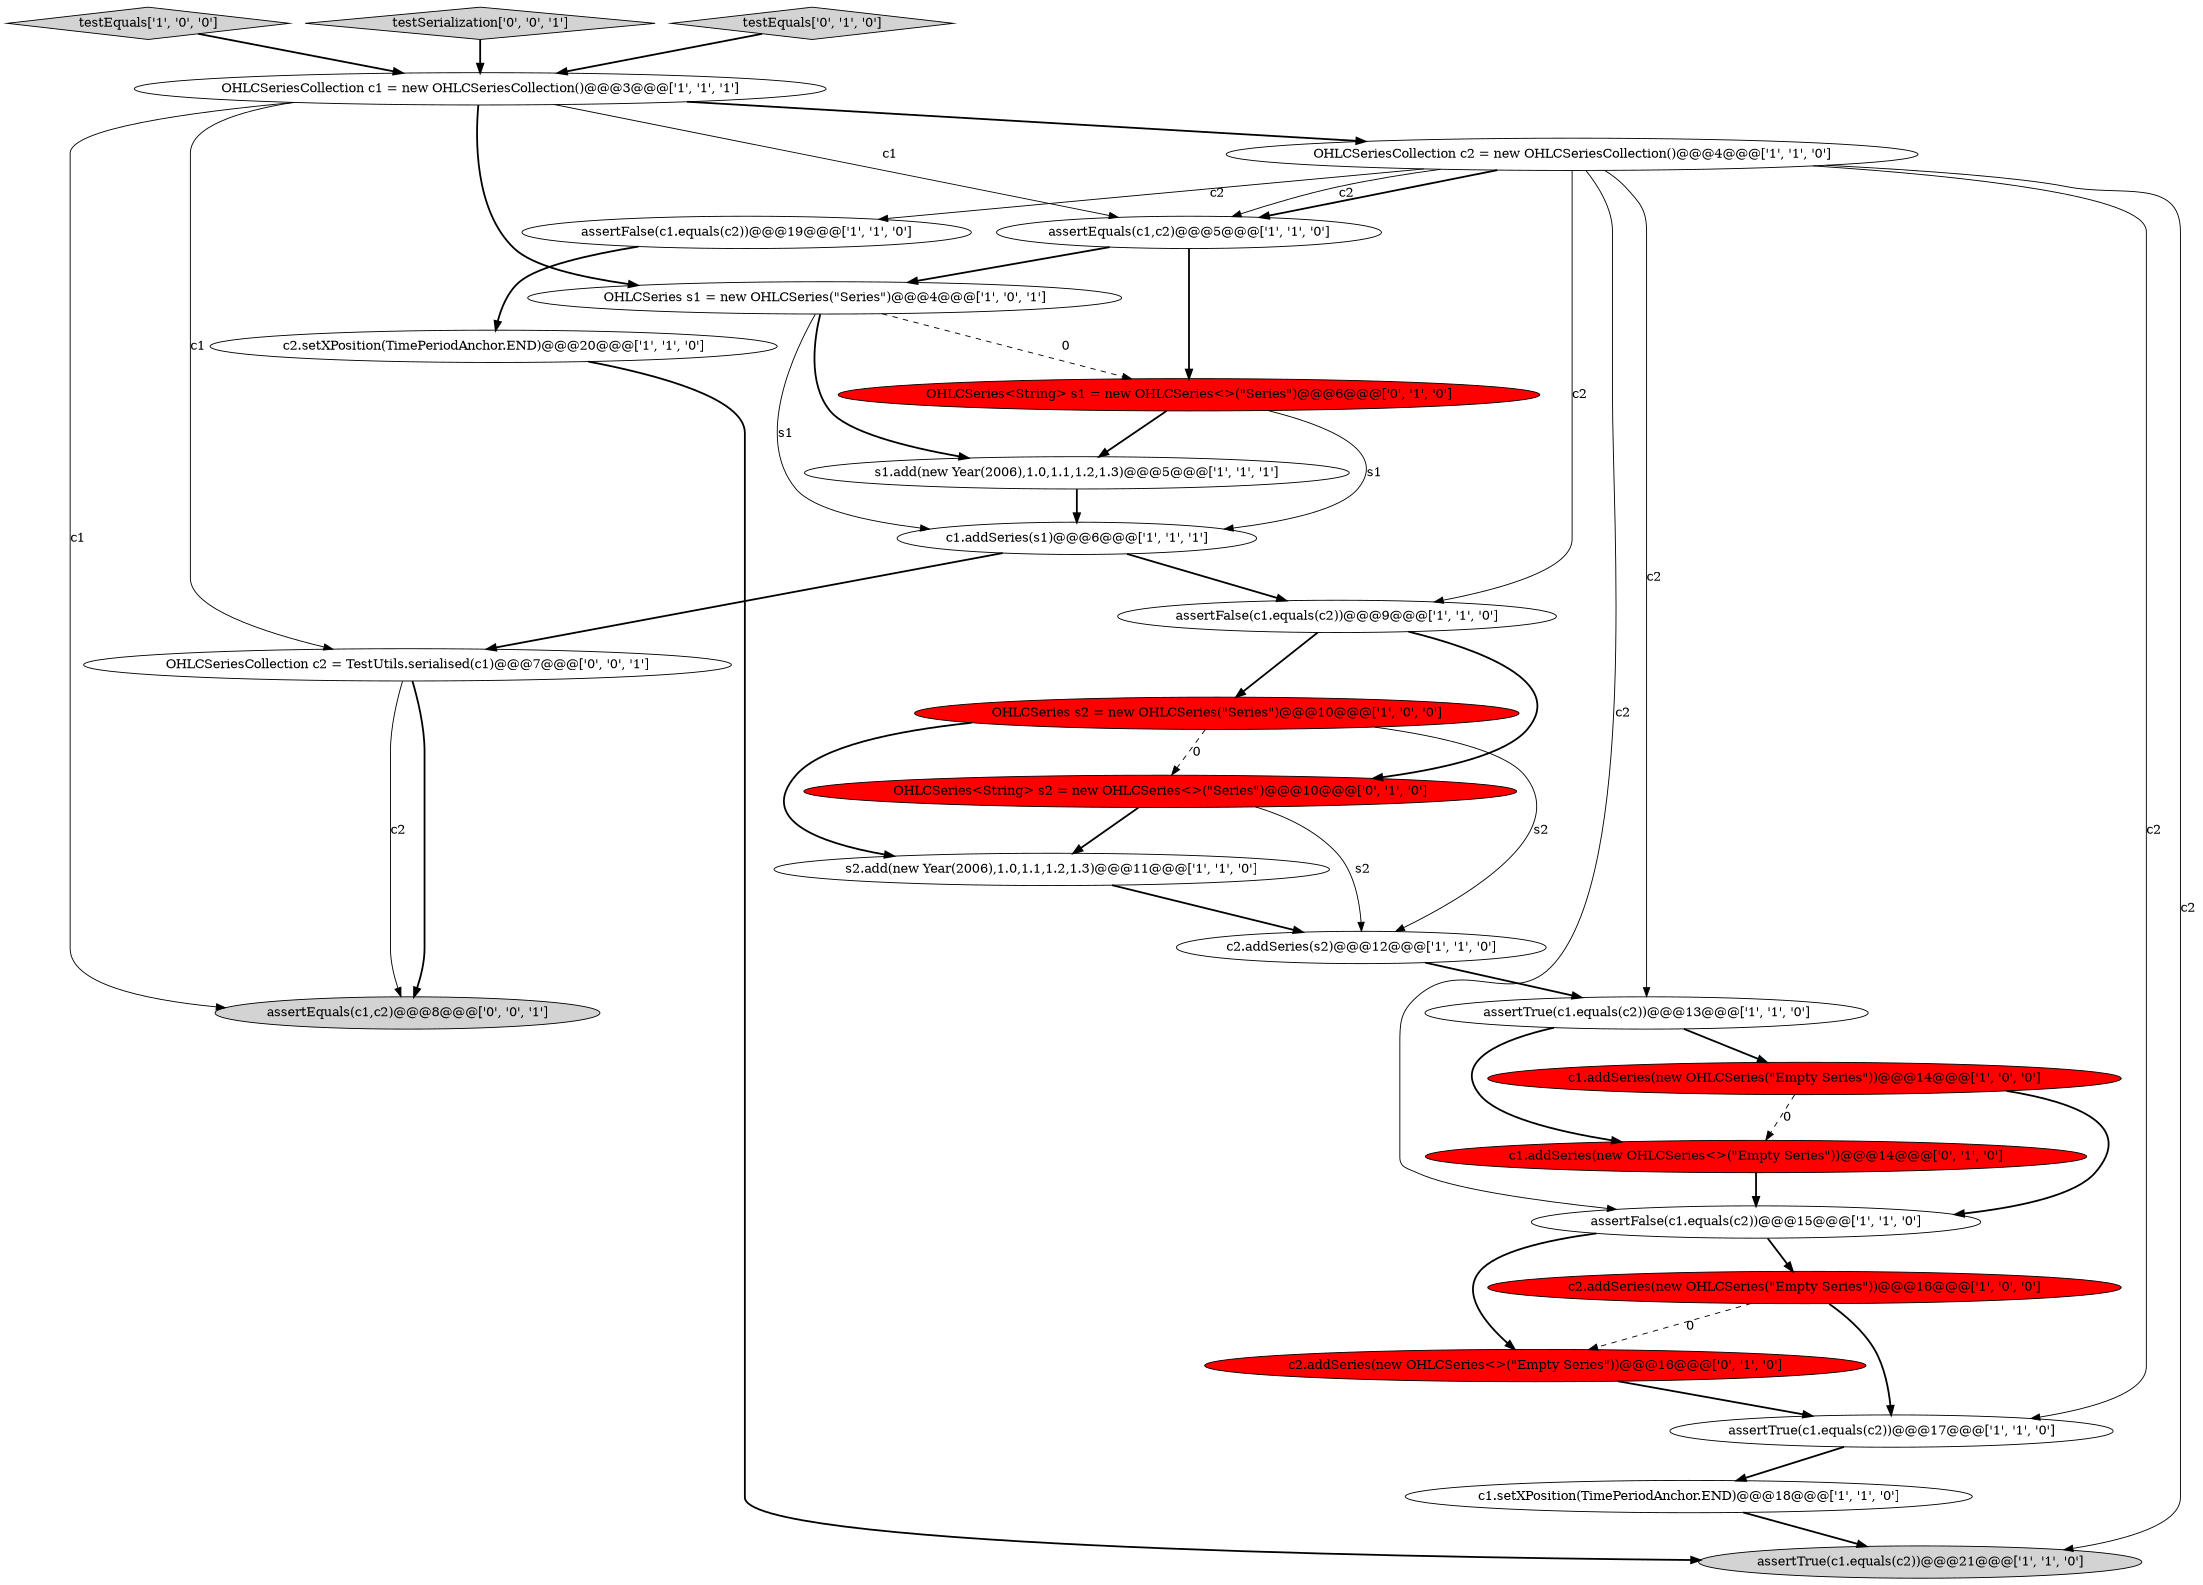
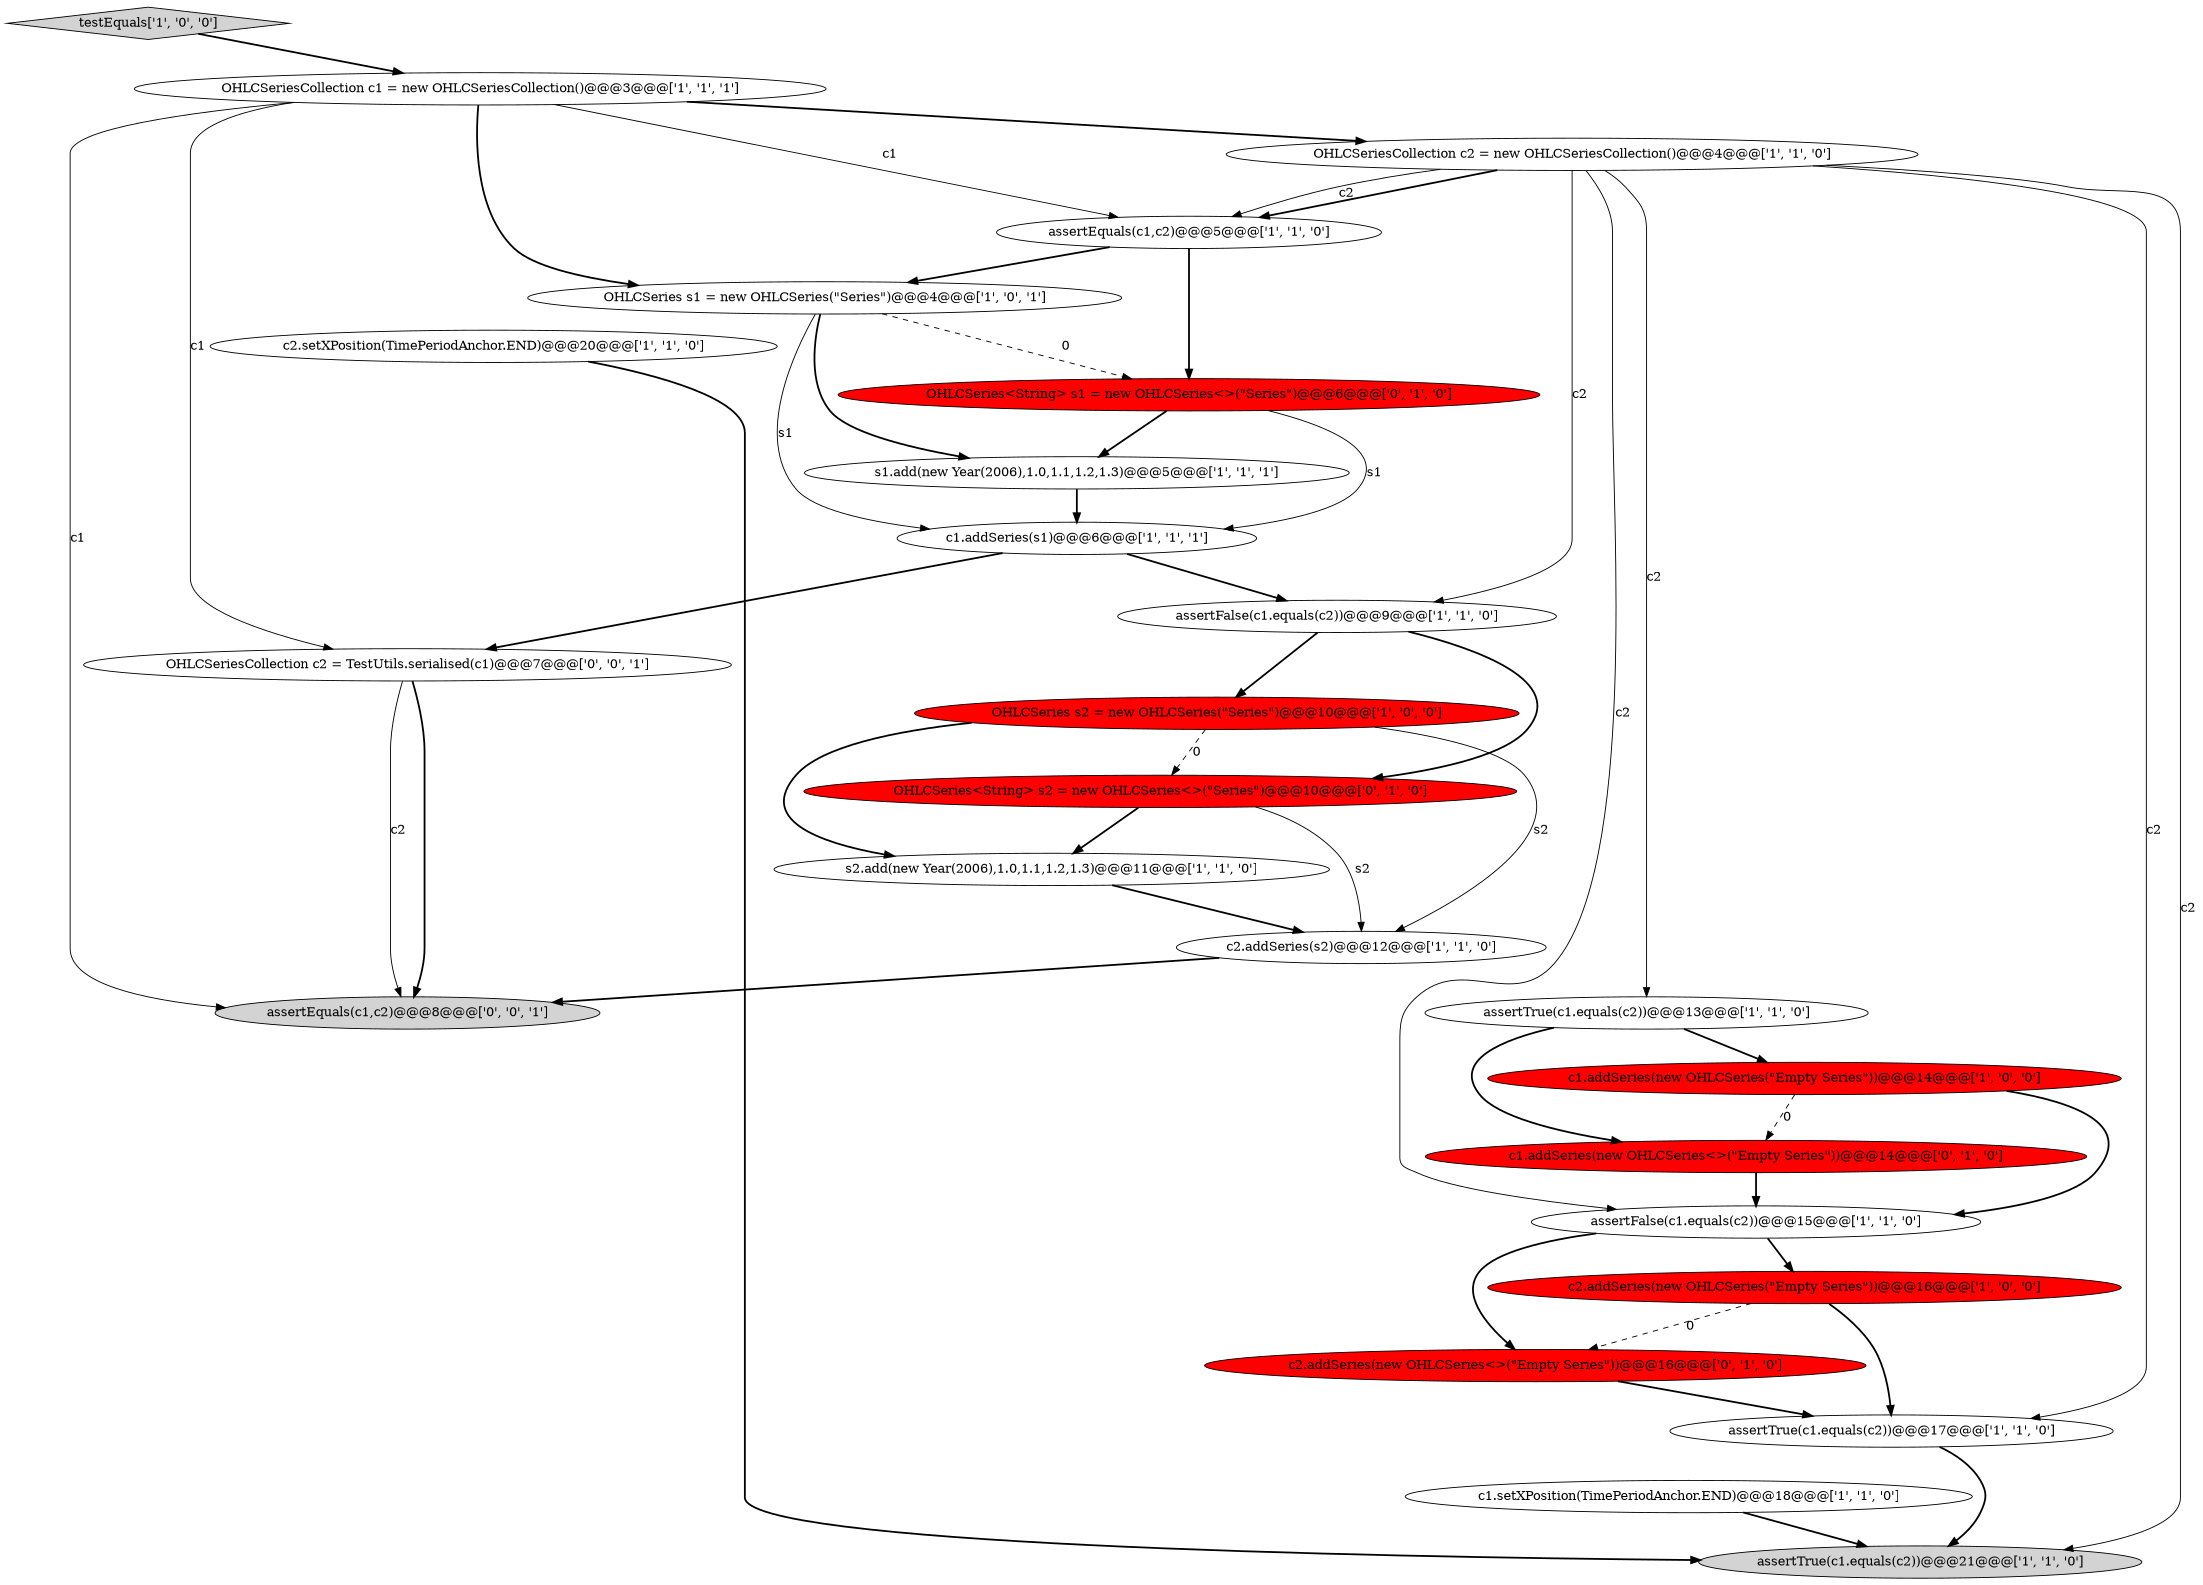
(480, 23) -> none
(812, 23) -> none
(747, 232) -> none
(1488, 977) -> (891, 980)
(1795, 1462) -> (1984, 1488)
